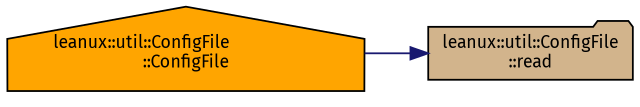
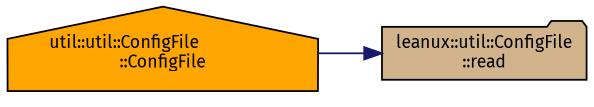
(186, 53) -> (163, 53)
